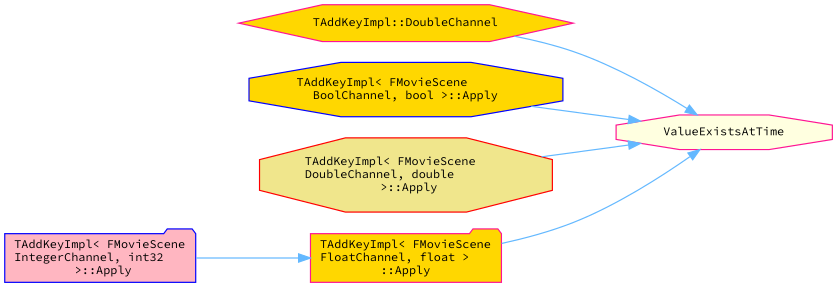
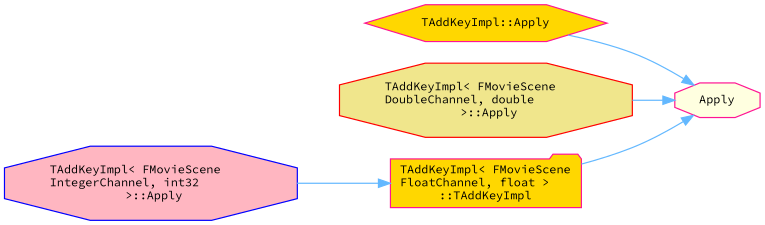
(406, 23) -> (486, 23)
(406, 90) -> none
(724, 132) -> (717, 100)
(100, 258) -> (151, 183)
(406, 258) -> (486, 183)
